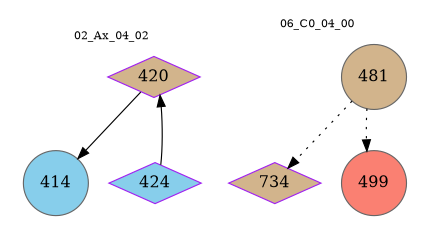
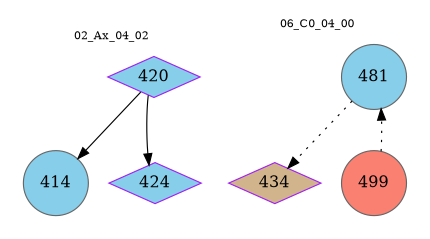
(154, 77) -> (154, 77)
(374, 77) -> (374, 77)
(366, 124) -> (382, 136)
(162, 136) -> (147, 124)
(275, 183) -> (275, 183)
